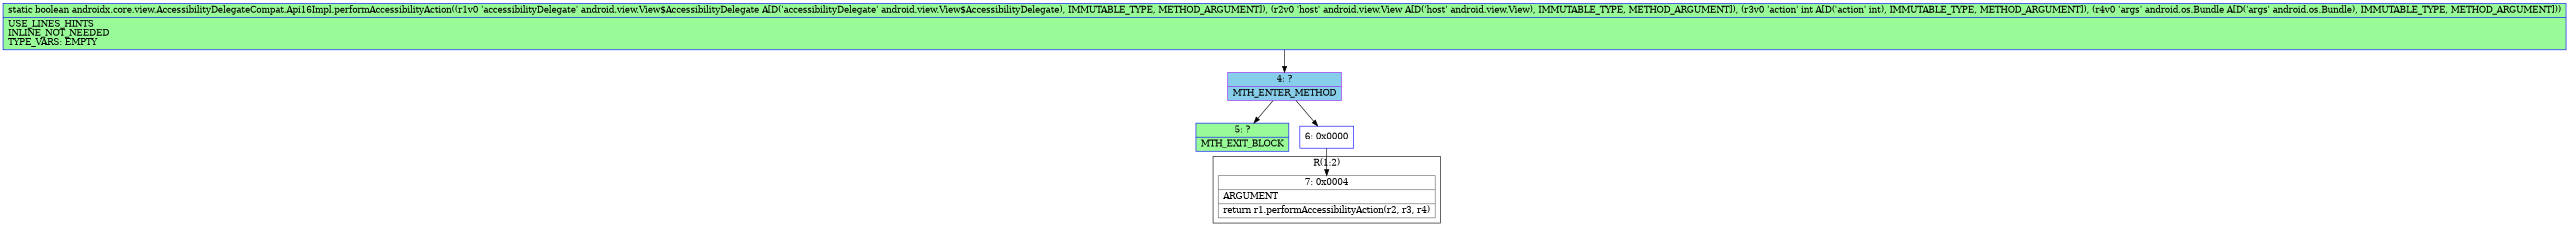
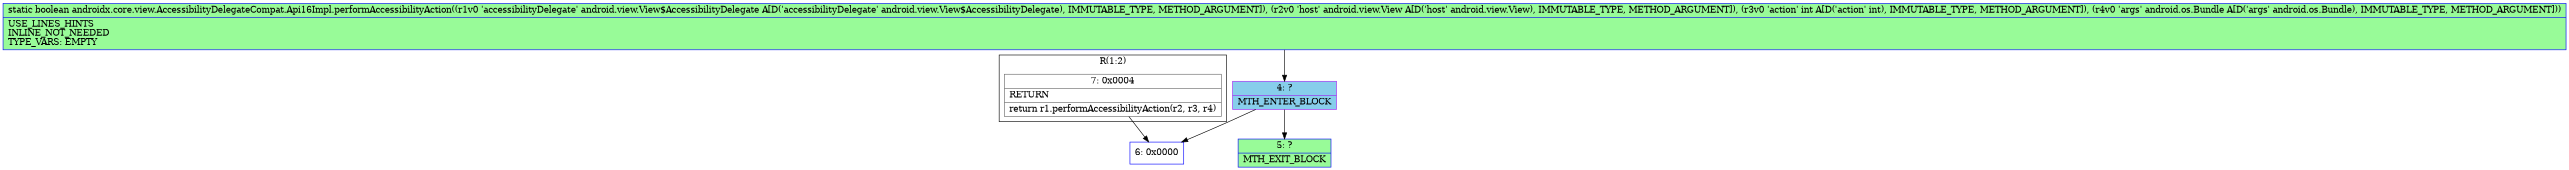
(1285, 93) -> (1285, 102)
(1327, 160) -> (1137, 127)
(1251, 196) -> (1029, 95)
